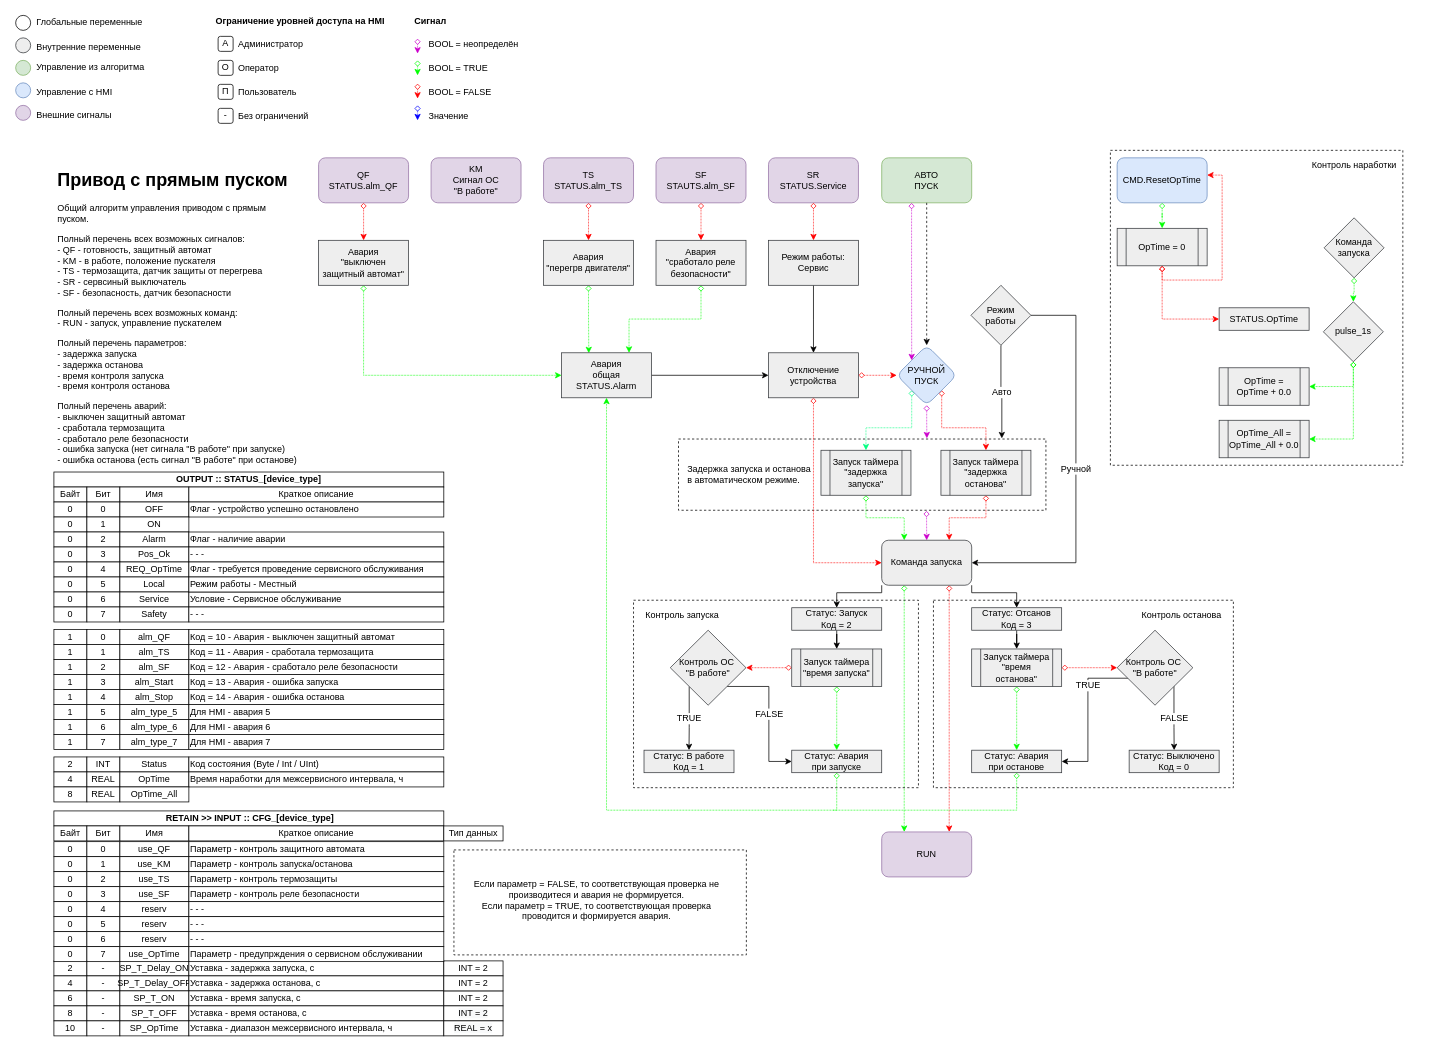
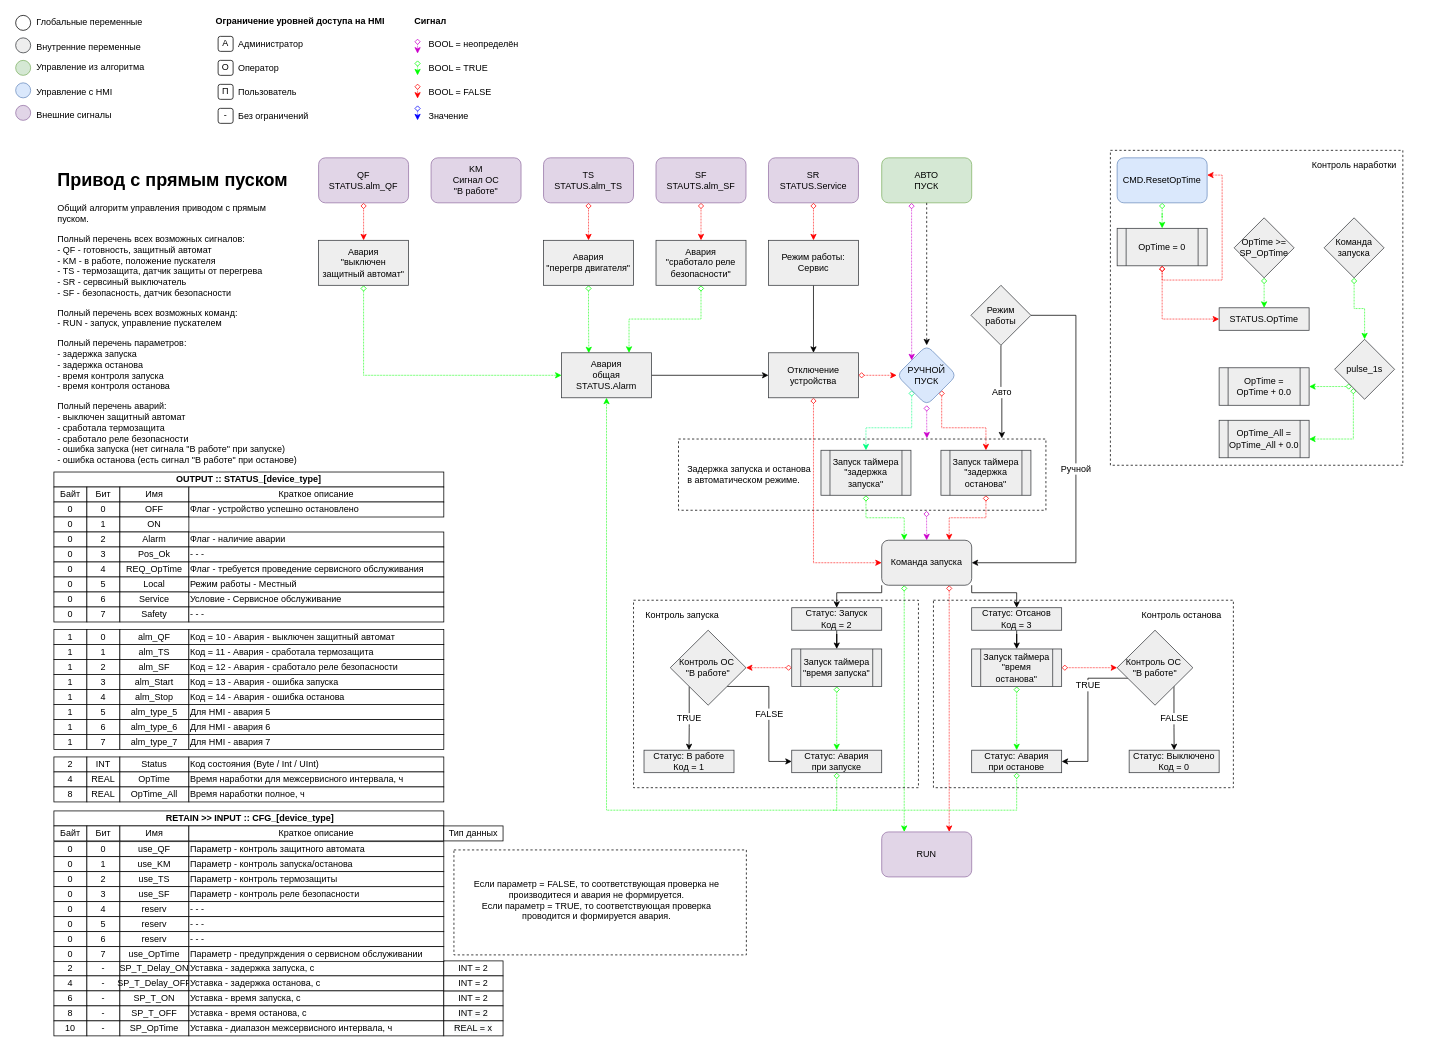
none -> (1264, 248)
none -> (1264, 301)
(1353, 332) -> (1365, 369)
none -> (316, 795)
